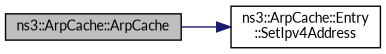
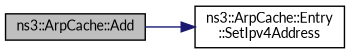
(93, 27) -> (75, 27)
